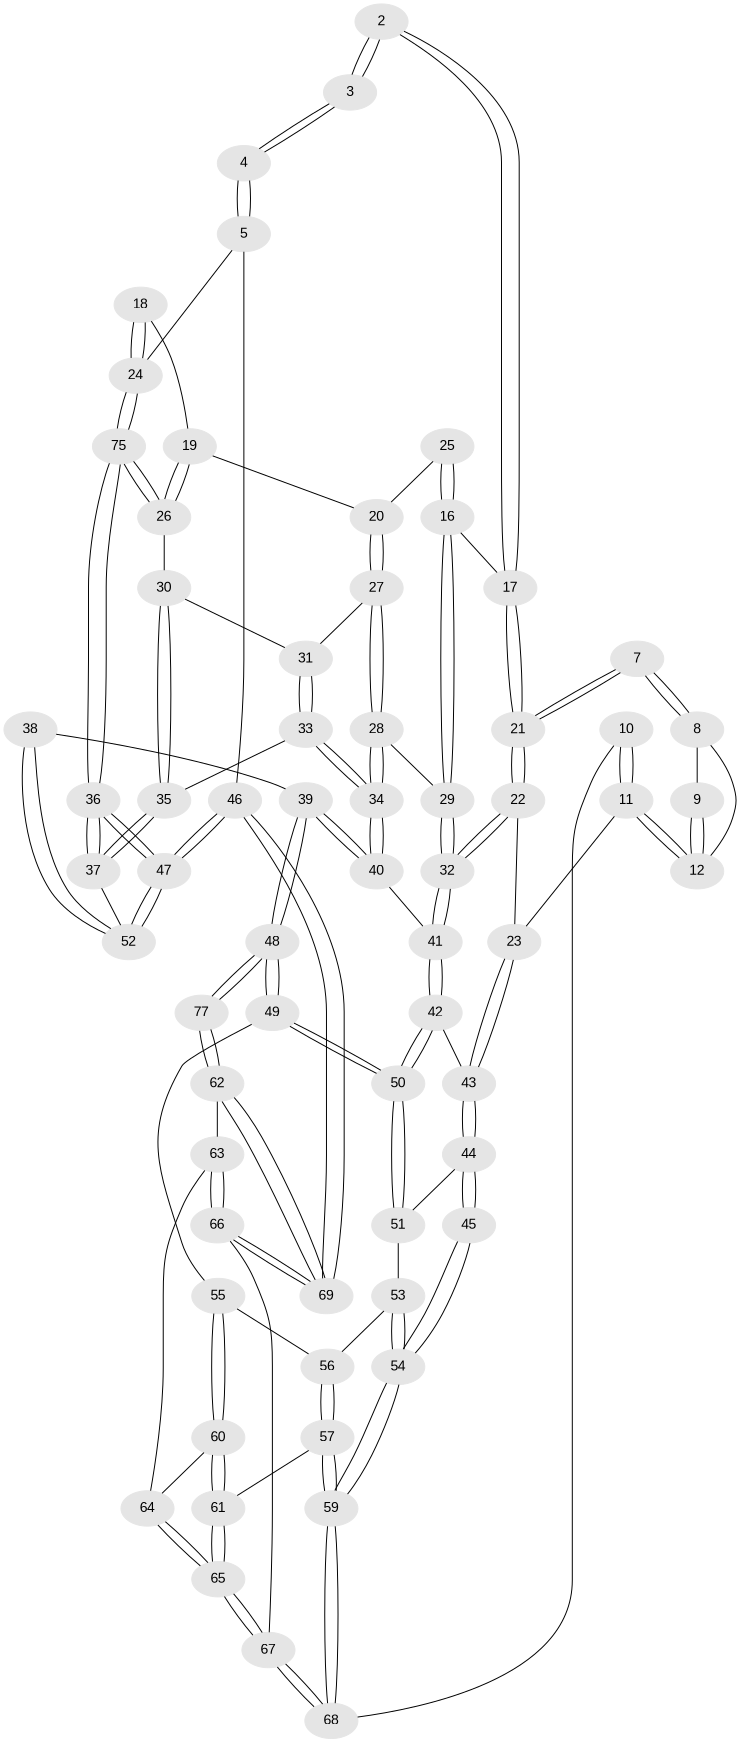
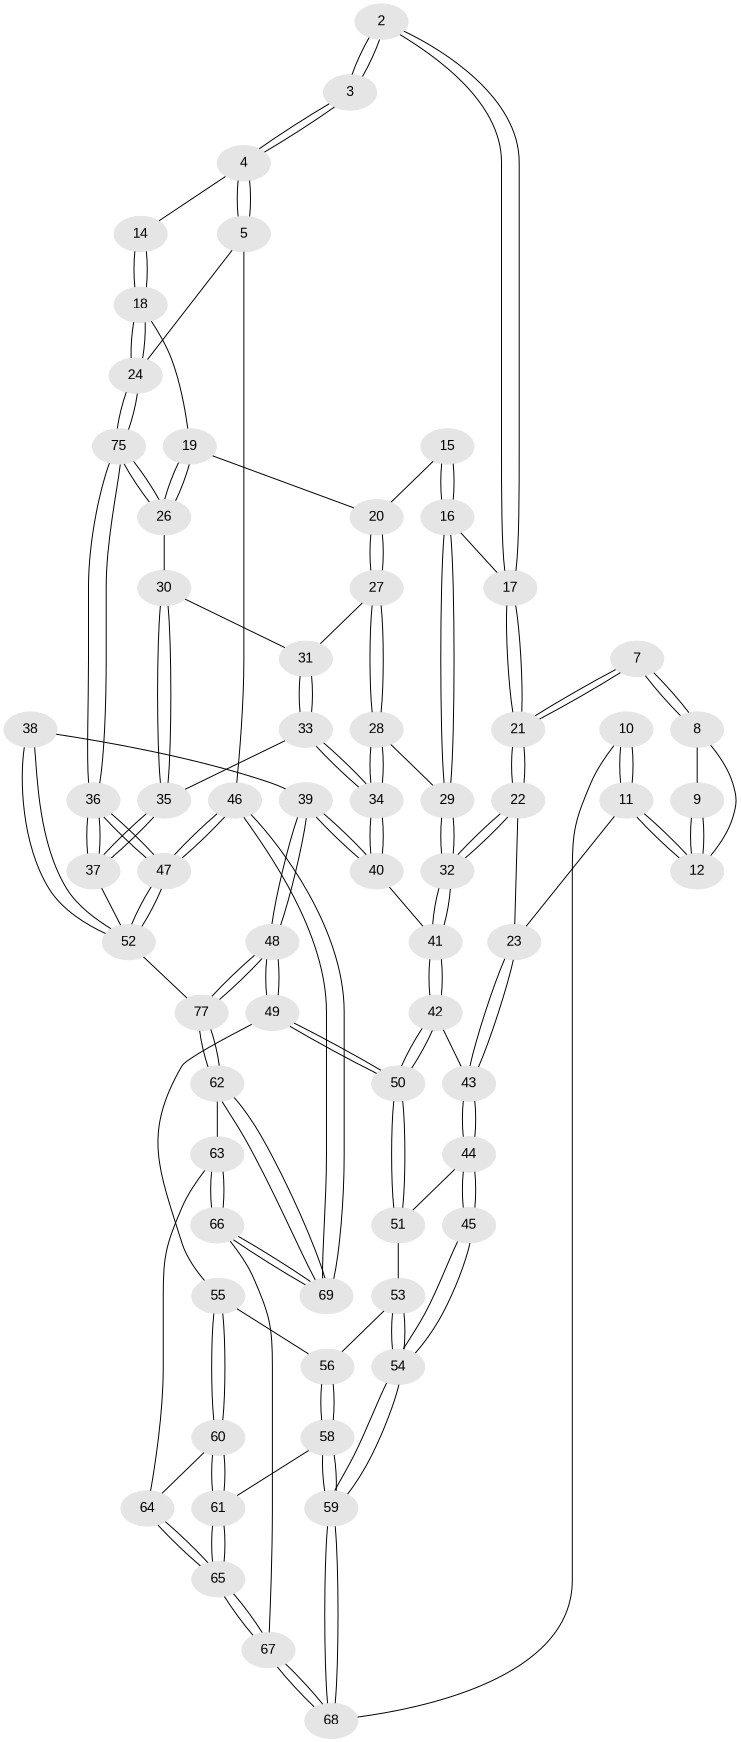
none -> (141, 234)
(447, 446) -> (447, 446)
none -> (165, 977)
(327, 1438) -> (327, 1438)
